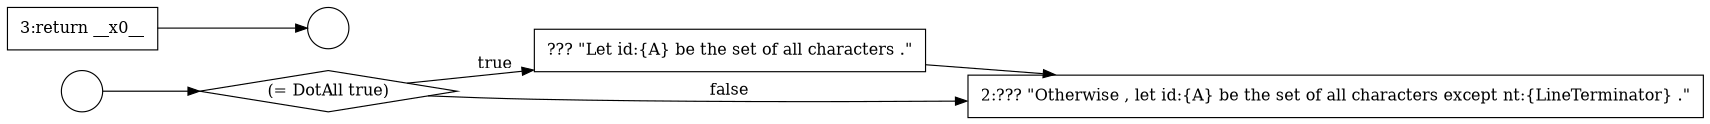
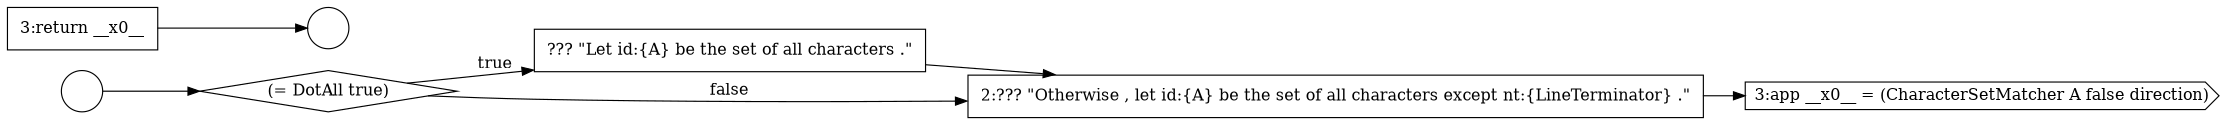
none -> (1982, 96)
